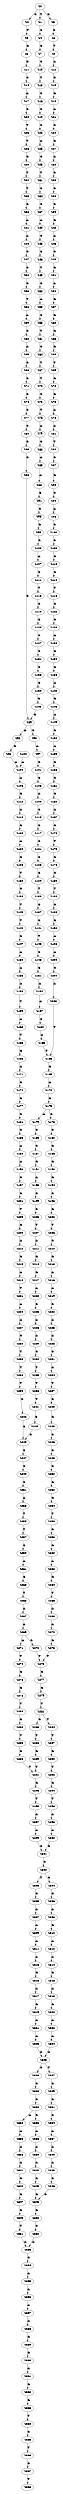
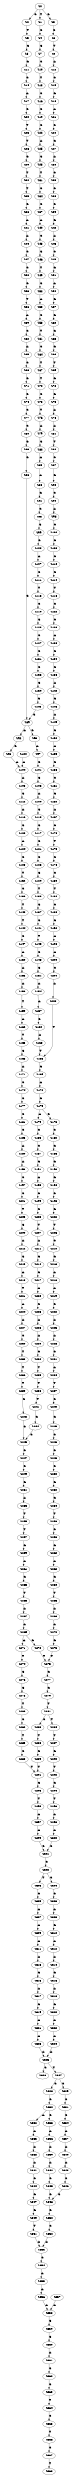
(36, 2083) -> (54, 2083)
(28, 2304) -> (45, 2305)
